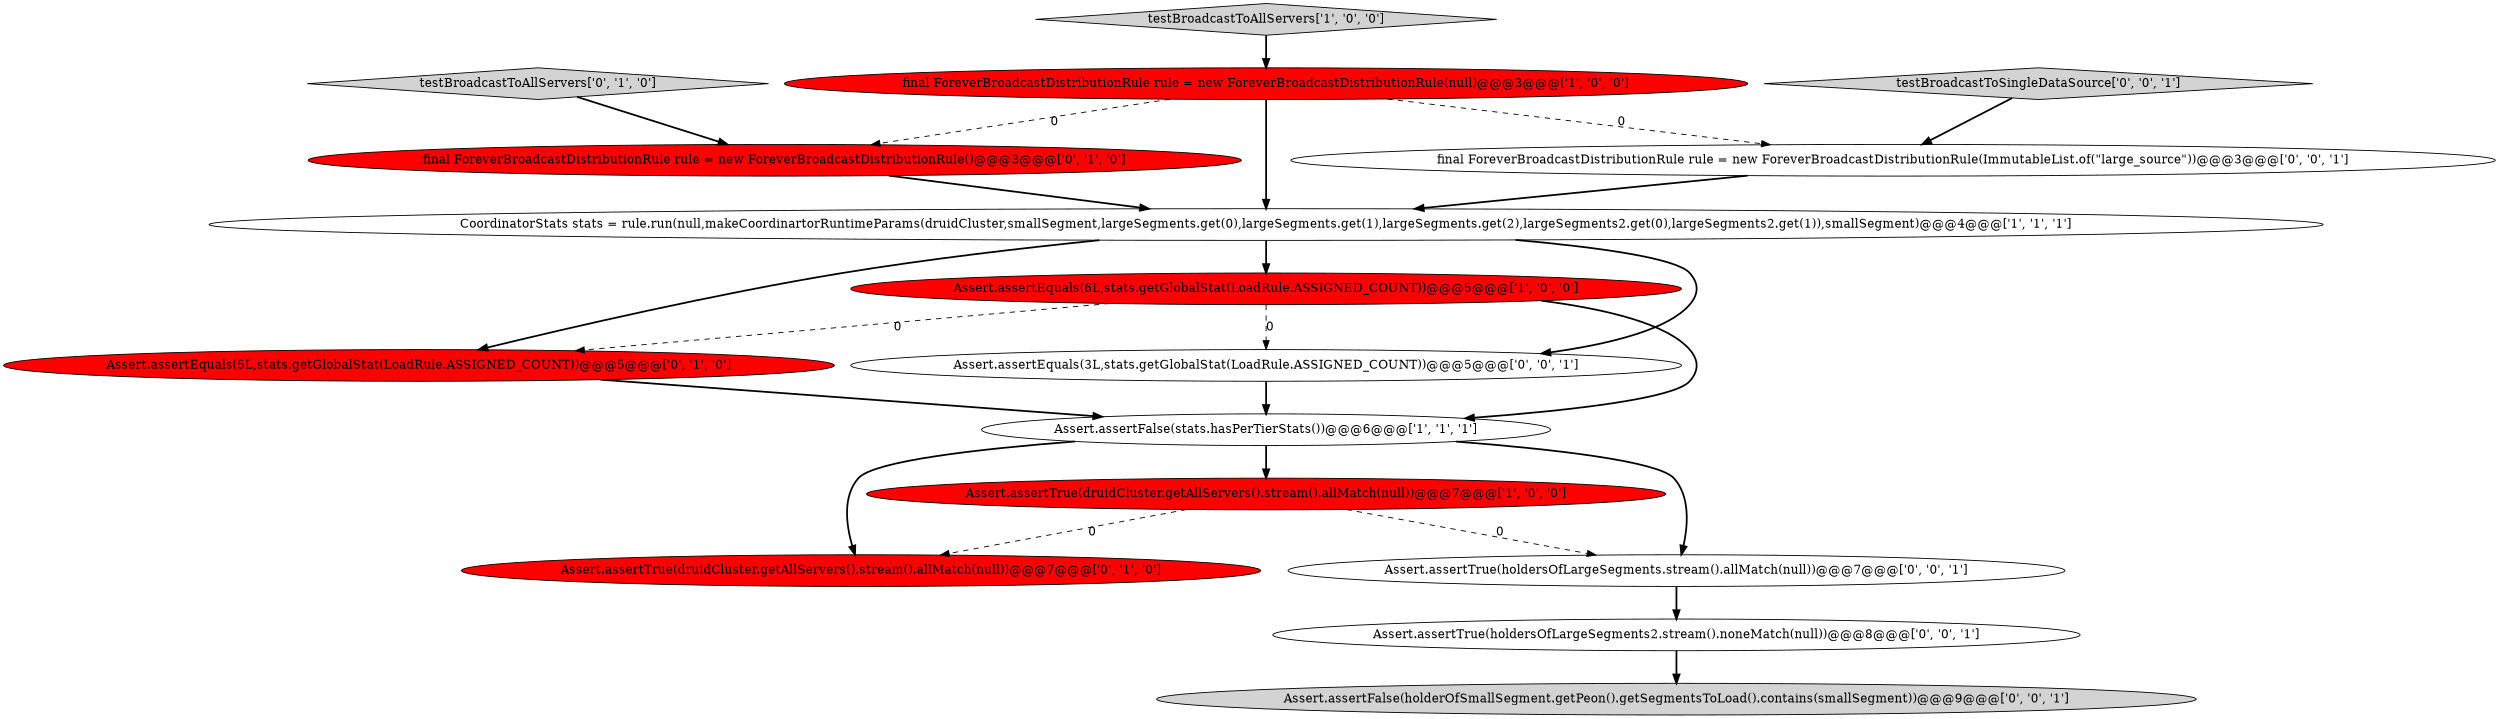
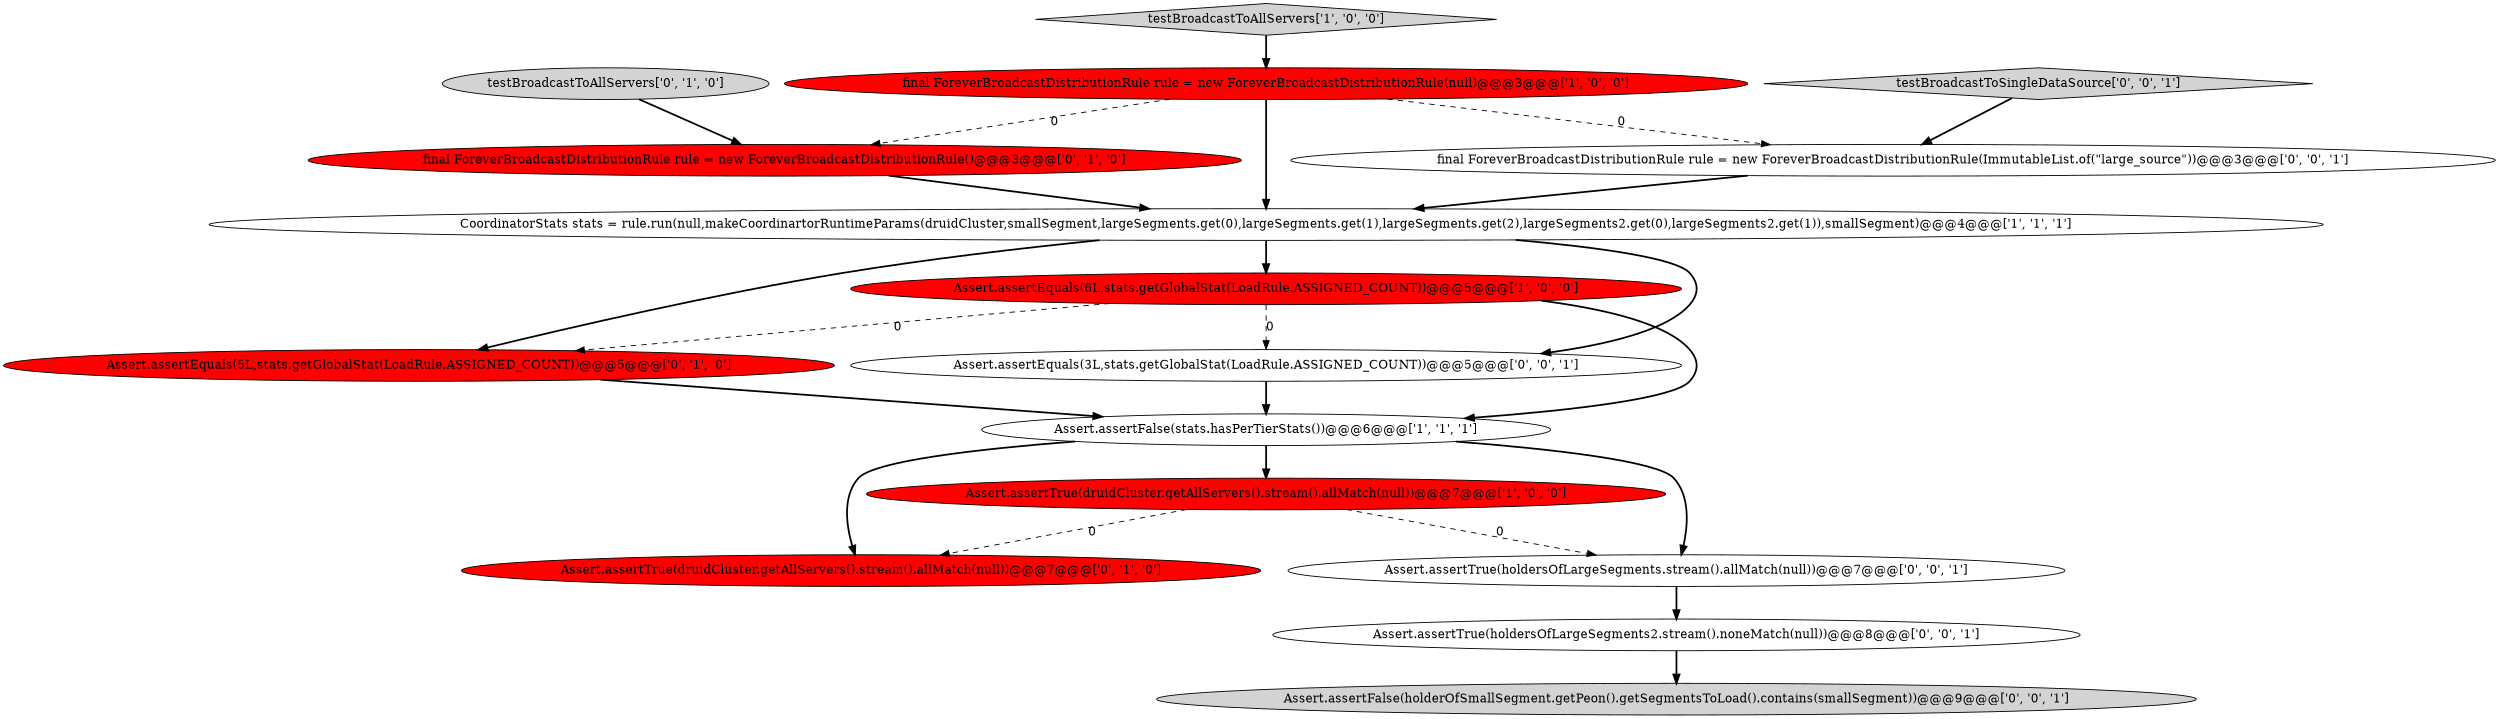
(538, 84) -> (606, 84)
